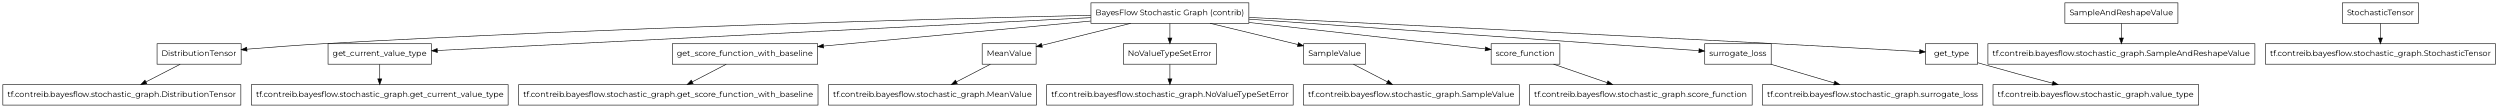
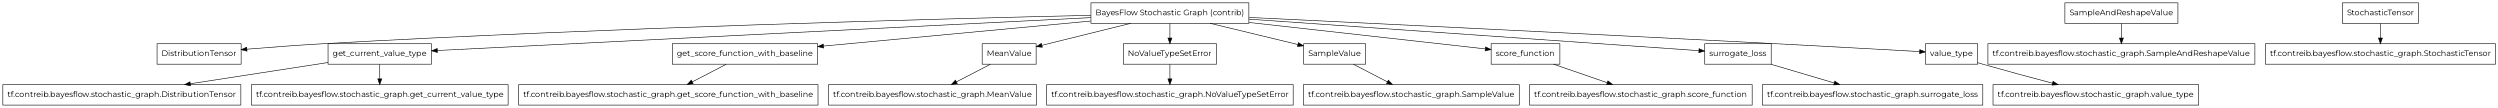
(1952, 54) -> (1952, 54)
(163, 73) -> (259, 73)
